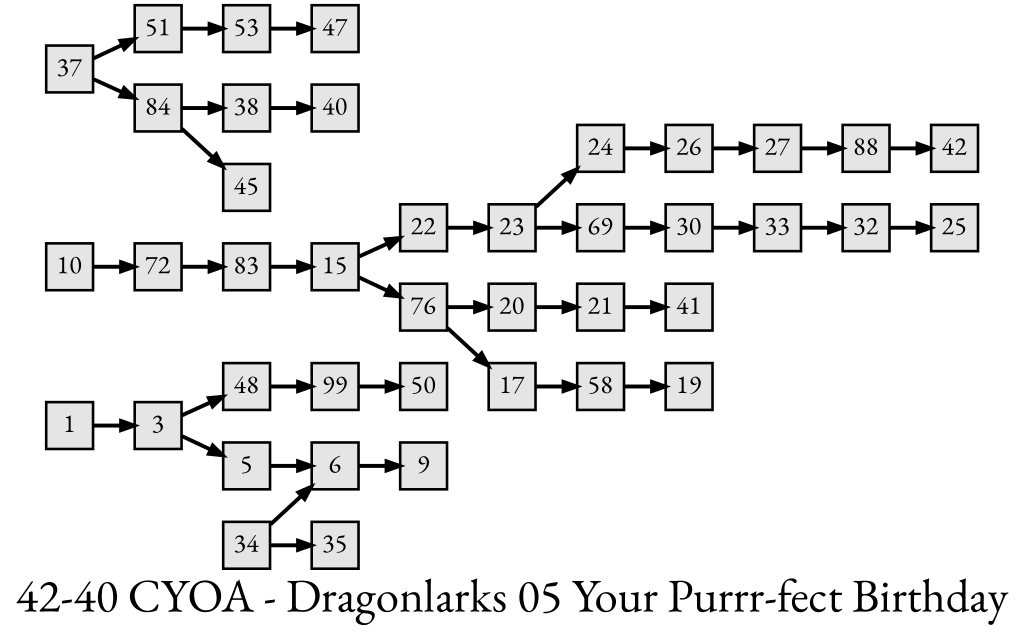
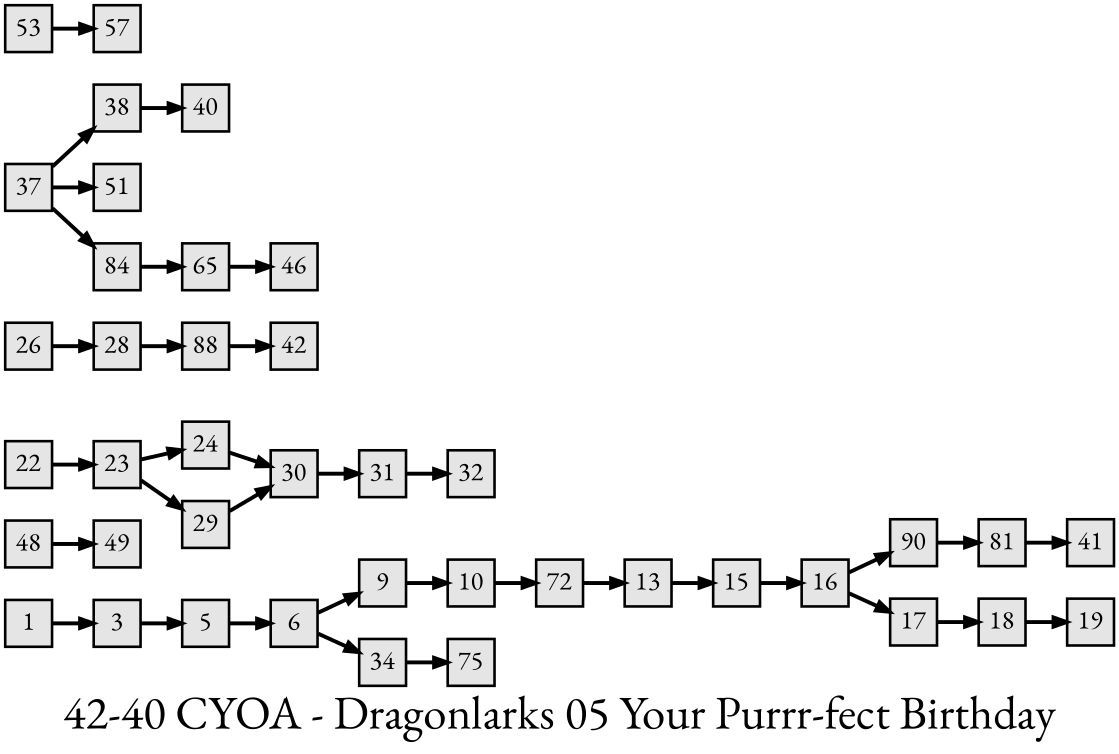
(196, 29) -> none
(335, 29) -> (117, 29)
(196, 108) -> (68, 152)
(638, 148) -> (244, 457)
(778, 148) -> (117, 346)
(247, 187) -> (206, 267)
(601, 228) -> (206, 524)
(778, 228) -> (383, 474)
(955, 228) -> none
(373, 250) -> none
(247, 267) -> (648, 583)
none -> (294, 267)
(424, 307) -> (825, 583)
(512, 307) -> (914, 543)
(601, 307) -> (1002, 543)
(335, 387) -> (117, 544)
(424, 387) -> none
(601, 387) -> (1002, 622)
(196, 409) -> none
(286, 510) -> (332, 640)
(335, 545) -> (471, 662)
none -> (420, 583)
